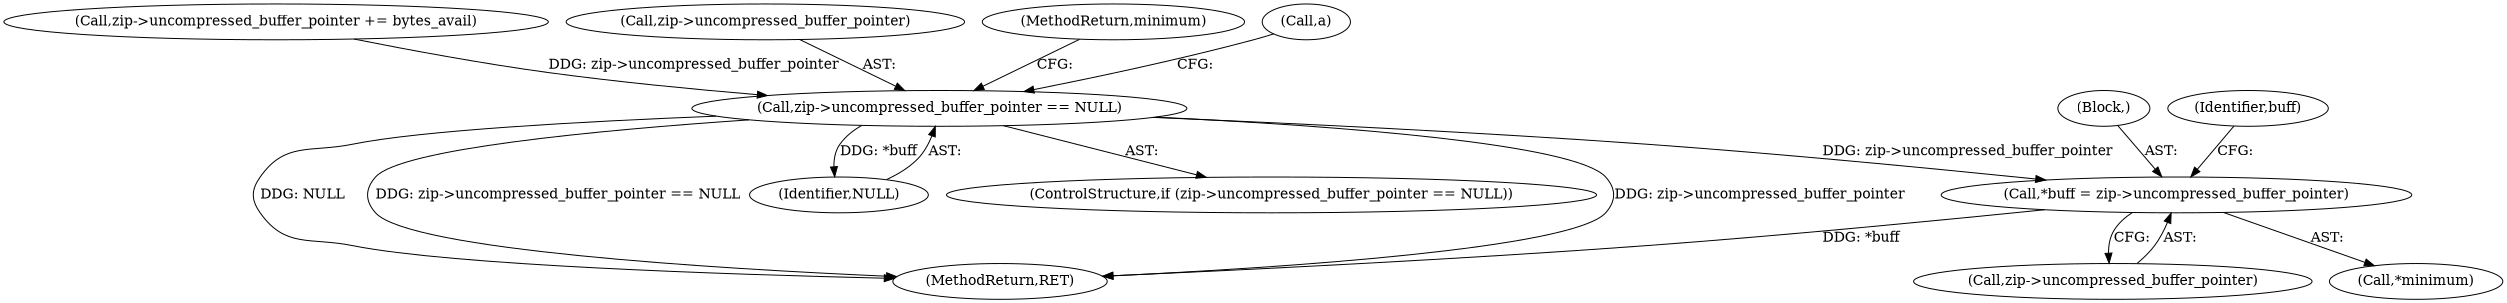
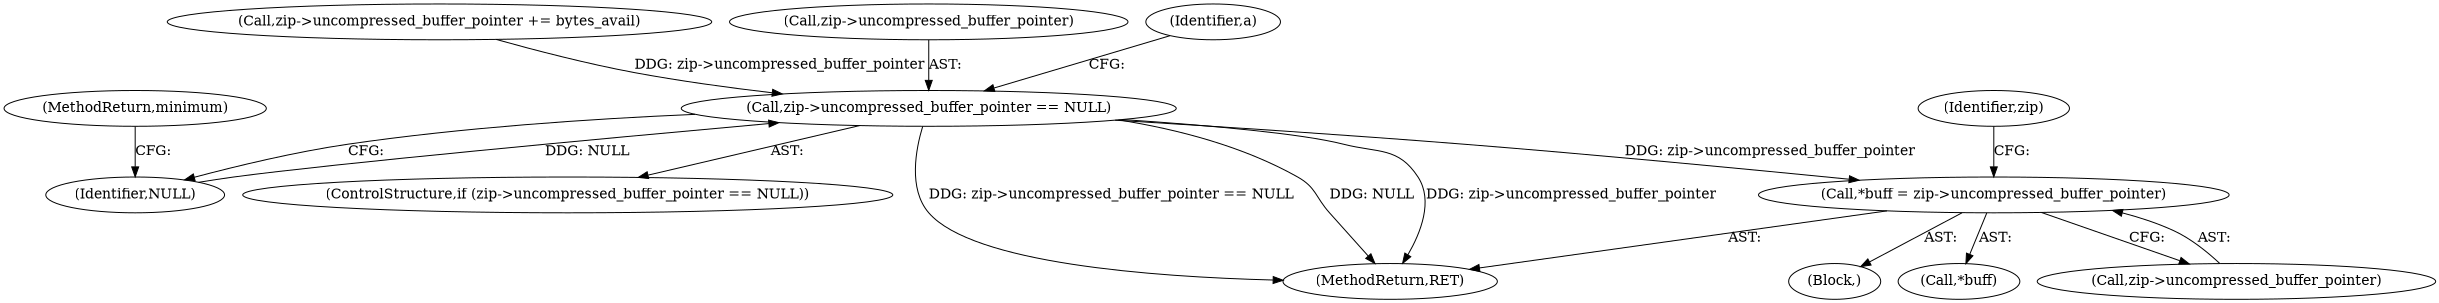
(1306, 22) -> (1213, 22)
(1031, 63) -> (135, 147)
(2248, 108) -> (1994, 108)
(2136, 147) -> (1916, 237)
(879, 152) -> (368, 152)
(947, 152) -> (587, 152)
(1861, 238) -> (1747, 238)
(2416, 281) -> (1959, 281)
